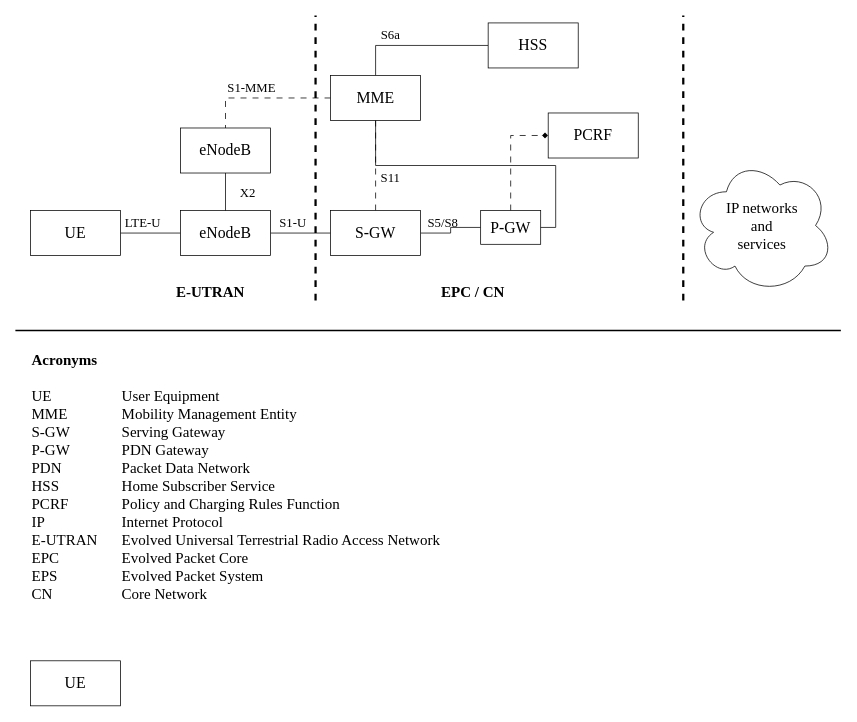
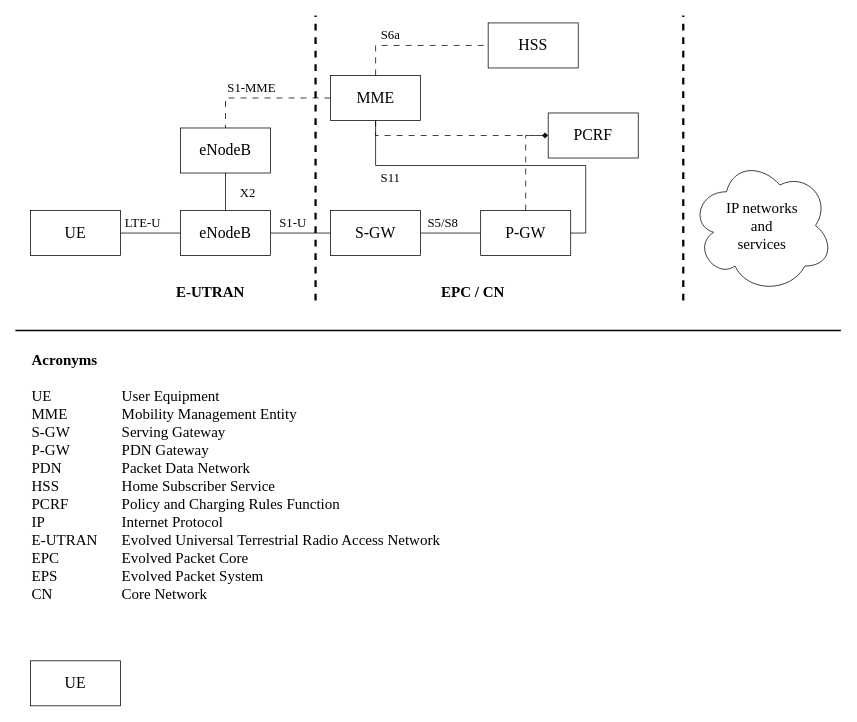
(419, 45) -> (419, 45)
(375, 188) -> (443, 135)
(510, 227) -> (525, 233)
